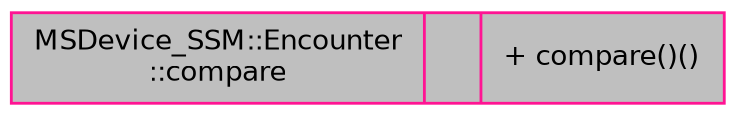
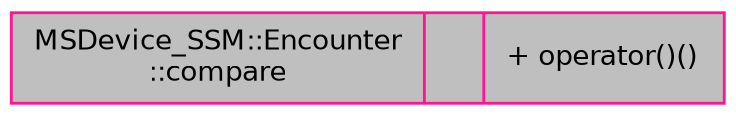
(603, 57) -> (603, 57)
